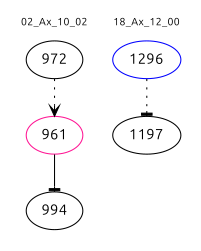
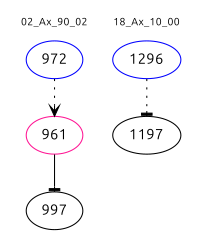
(55, 23) -> (55, 23)
(147, 23) -> (147, 23)
(55, 60) -> (55, 60)
(55, 211) -> (55, 211)
